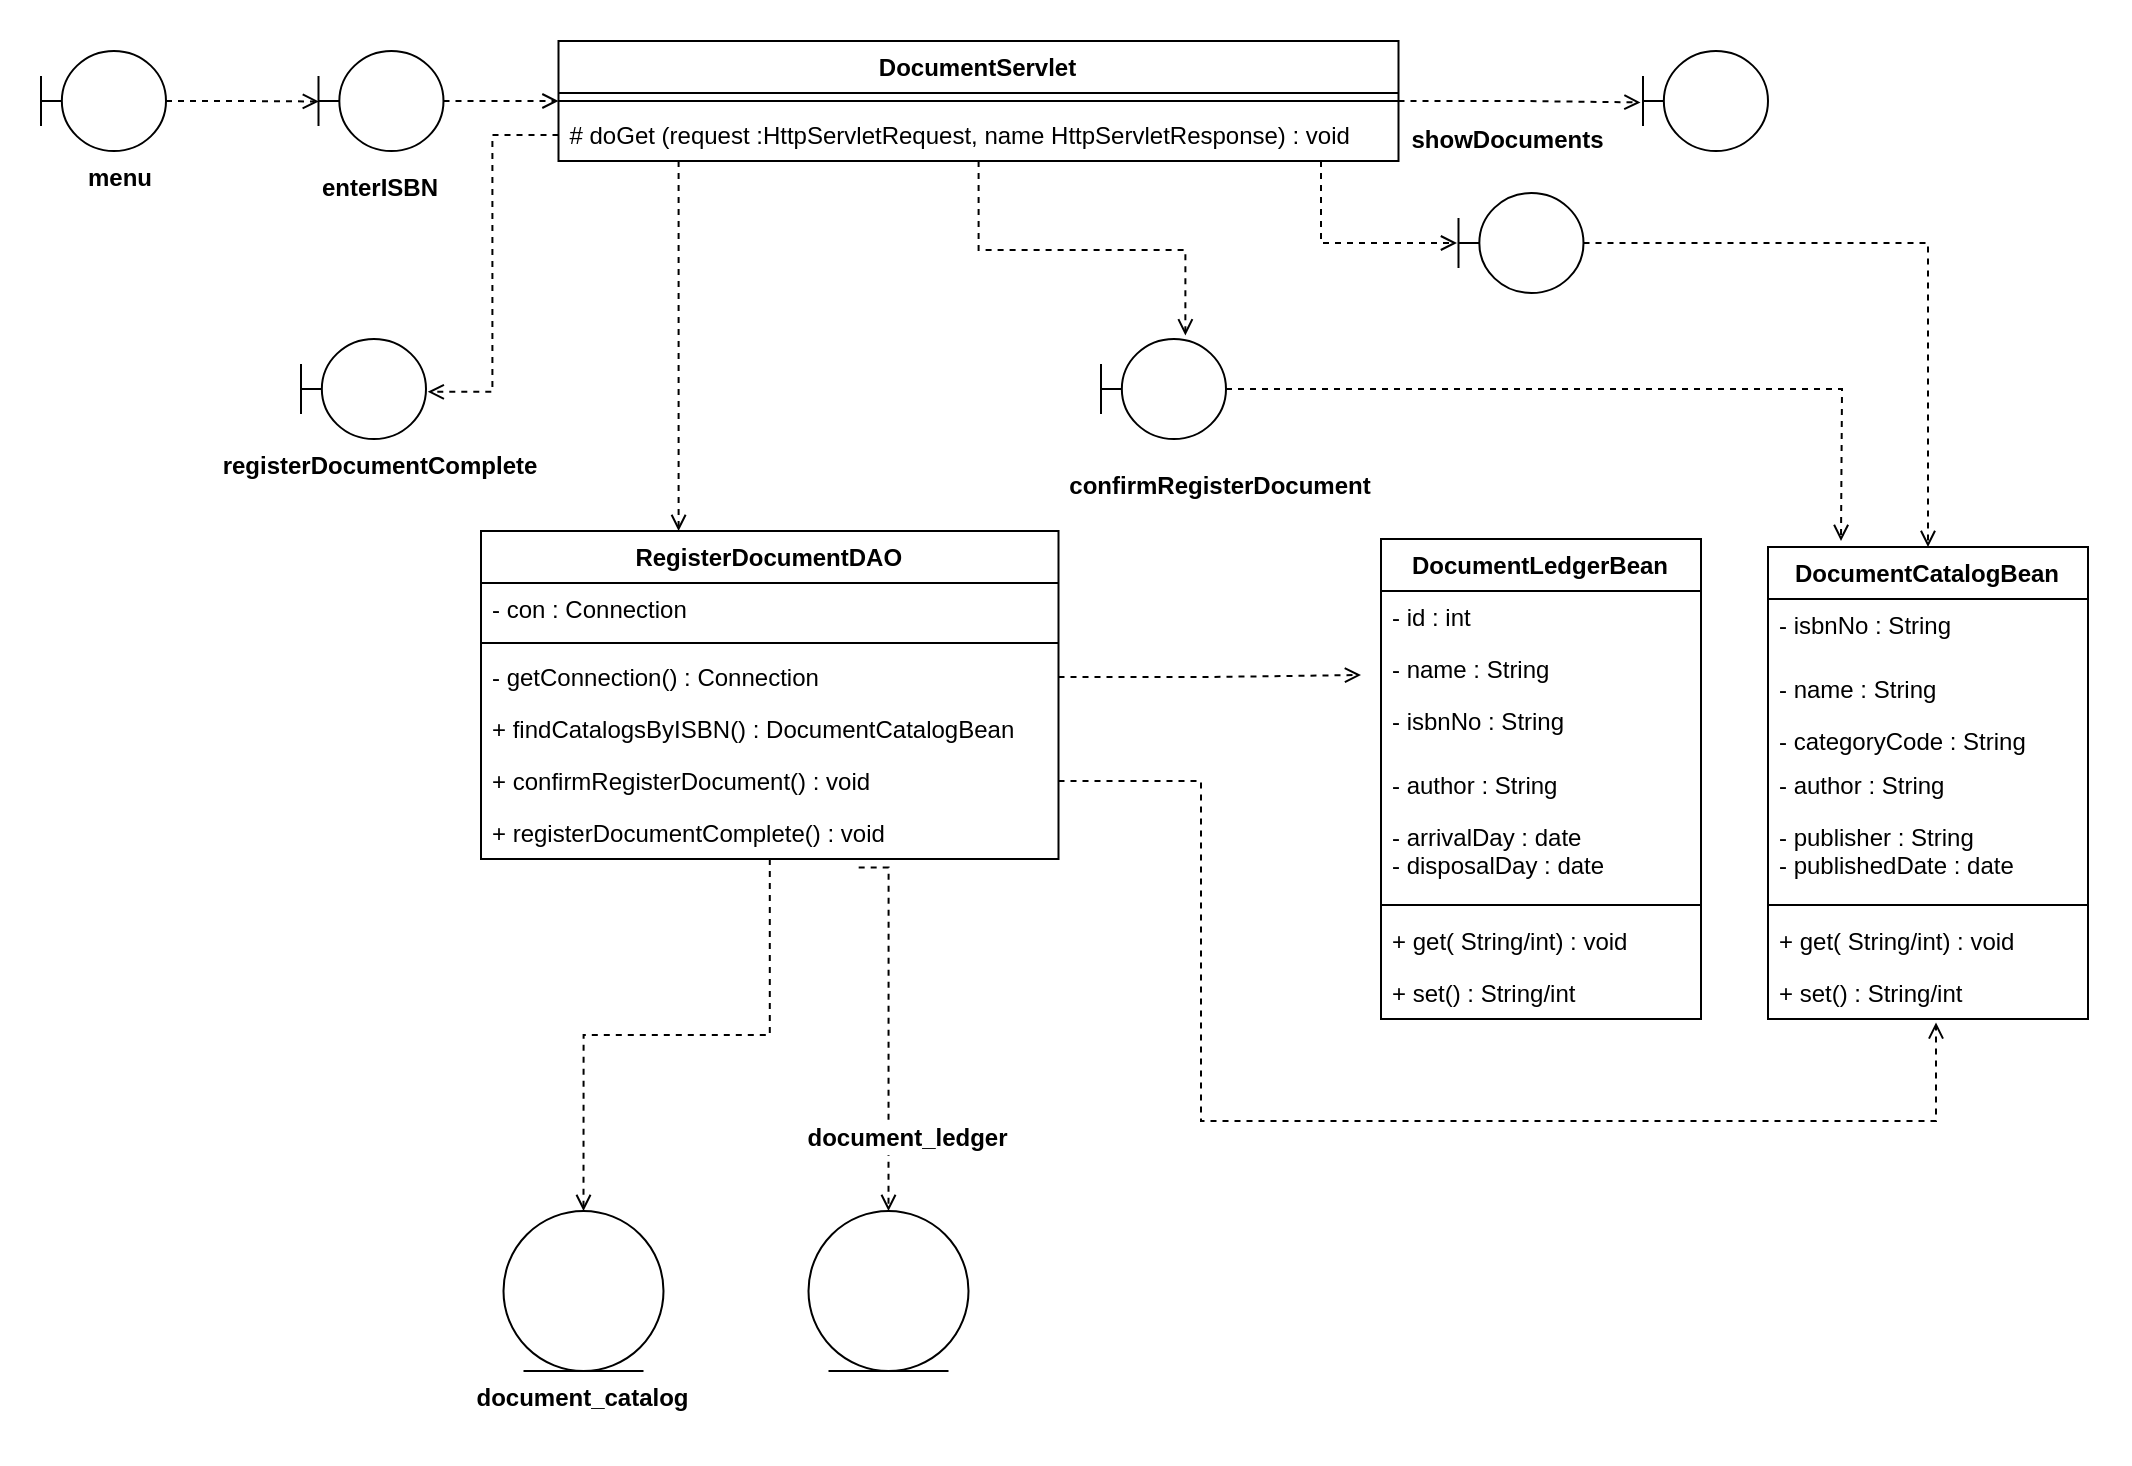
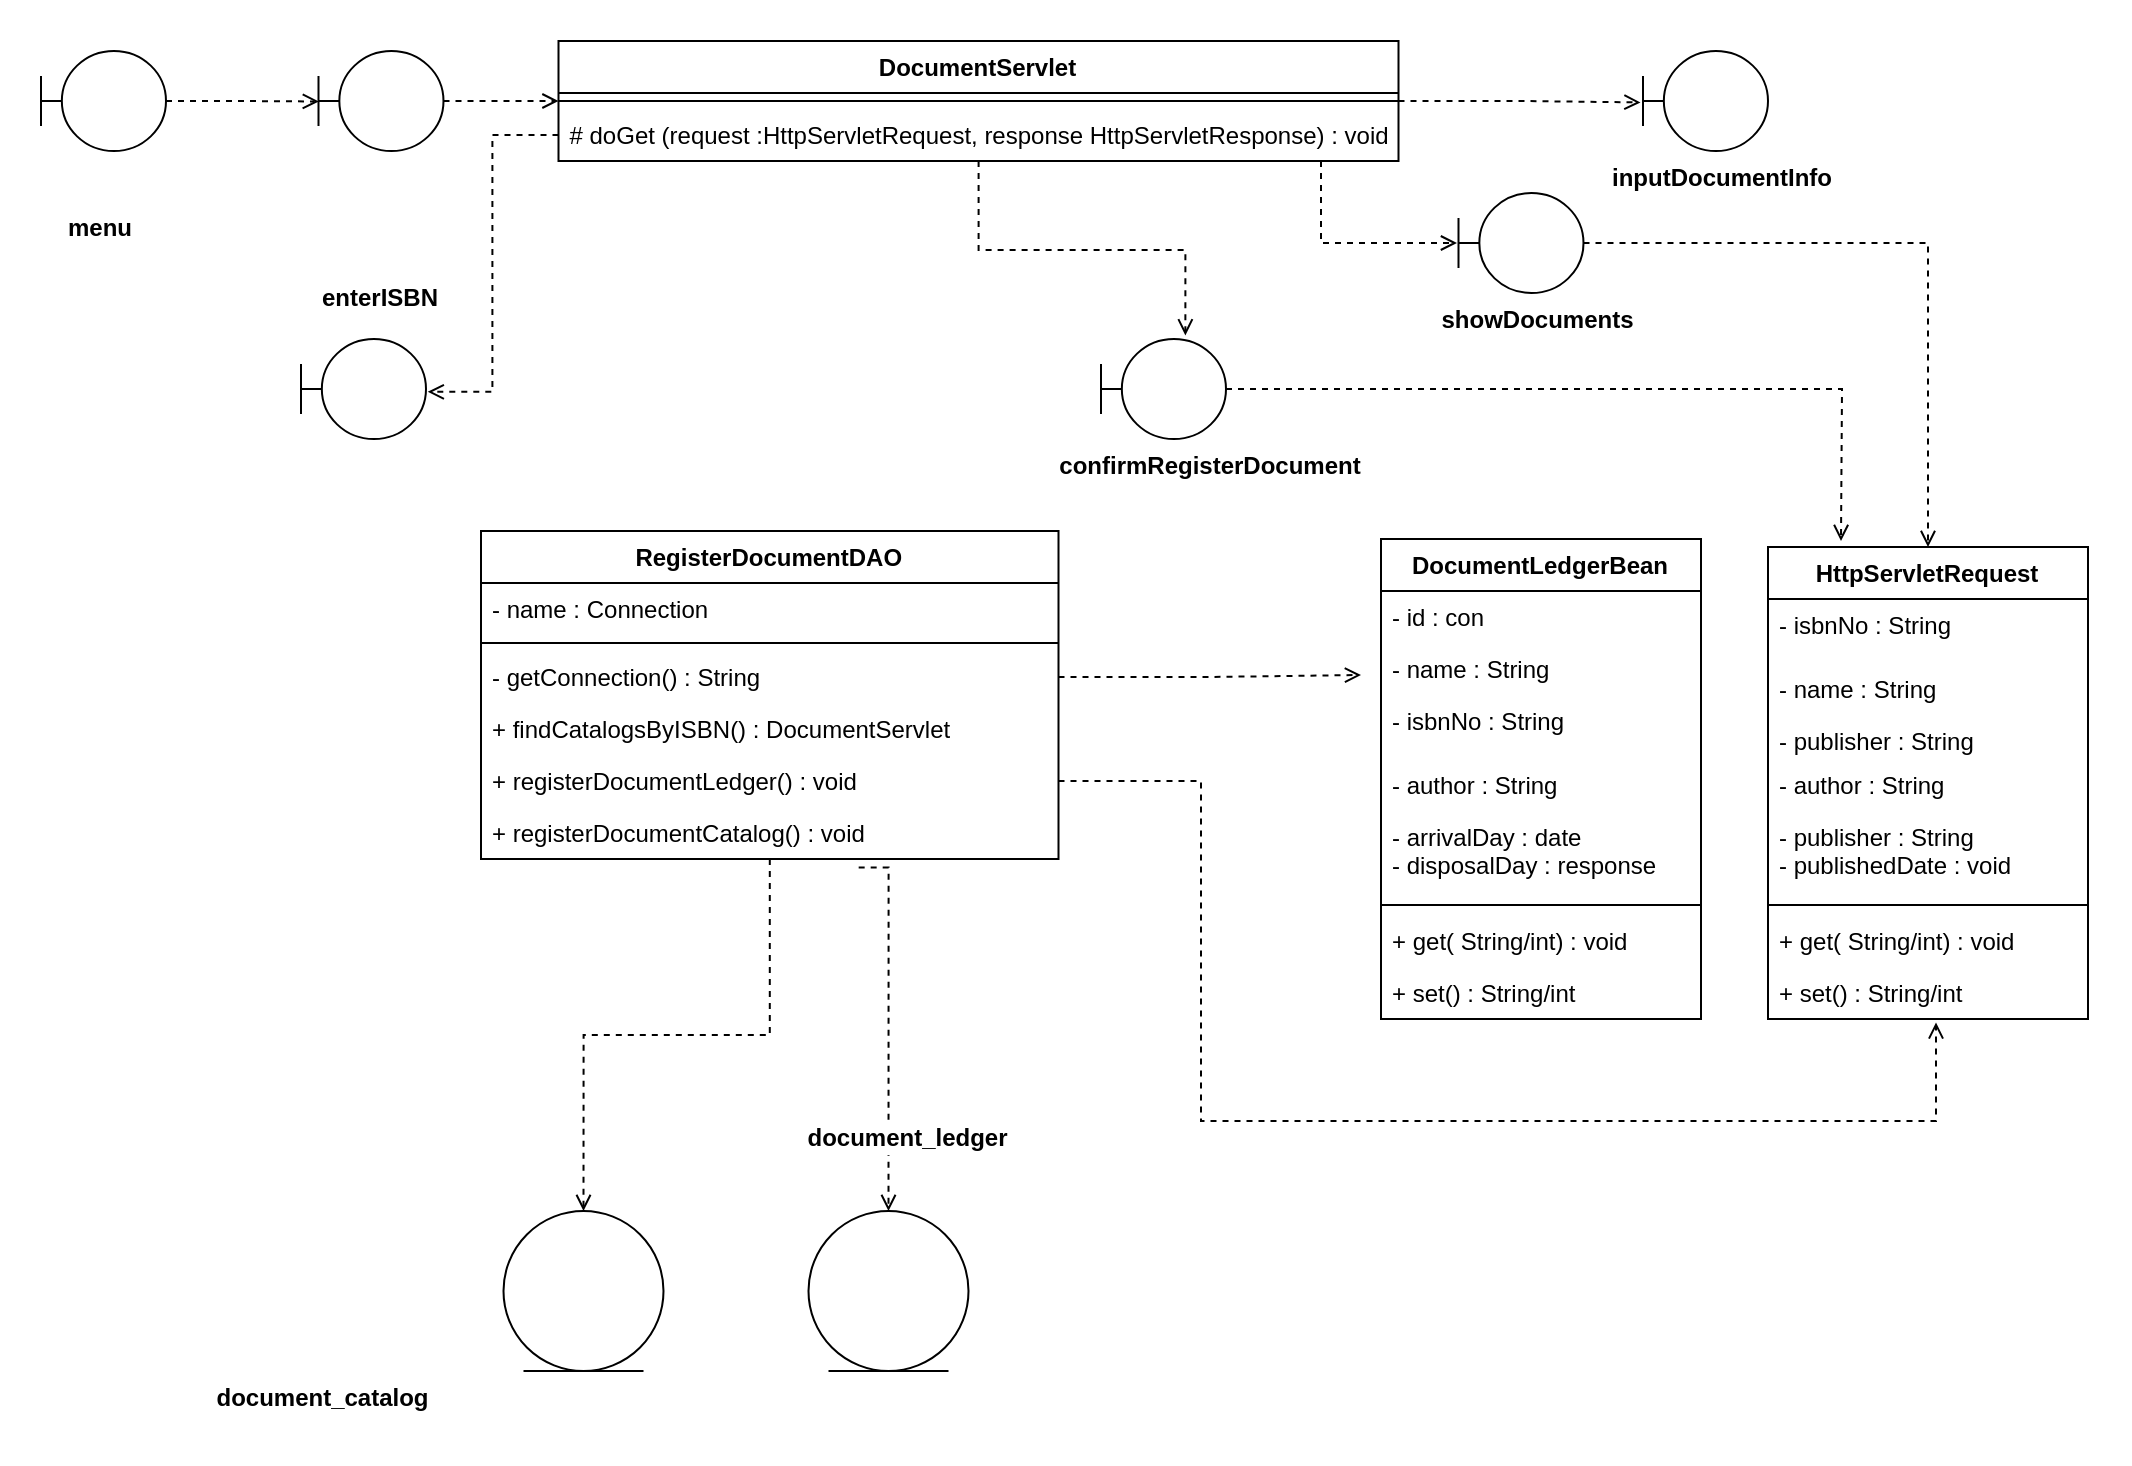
(999, 136) -> (1026, 136)
(1509, 139) -> (1539, 319)
(121, 177) -> (101, 227)
none -> (1723, 177)
(381, 187) -> (381, 297)
(679, 345) -> none
(381, 465) -> none
(1221, 485) -> (1211, 465)
(1927, 574) -> (1927, 574)
(597, 610) -> (604, 610)
(1440, 618) -> (1444, 618)
(675, 678) -> (648, 678)
(766, 730) -> (739, 730)
(1918, 742) -> (1892, 742)
(699, 782) -> (695, 782)
(705, 834) -> (699, 834)
(1501, 838) -> (1501, 838)
(1892, 838) -> (1892, 838)
(584, 1397) -> (324, 1397)
